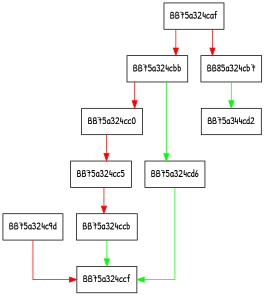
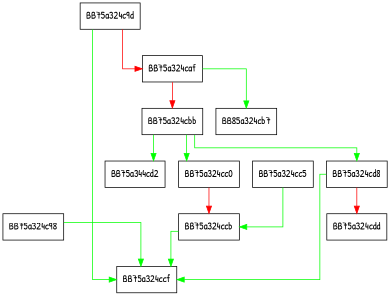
(212, 39) -> (240, 69)
none -> (123, 55)
(135, 91) -> (187, 144)
(231, 91) -> (154, 144)
(106, 144) -> (209, 197)
(175, 174) -> (357, 174)
(104, 197) -> (283, 225)
none -> (33, 227)
none -> (357, 227)
(33, 278) -> (93, 163)
